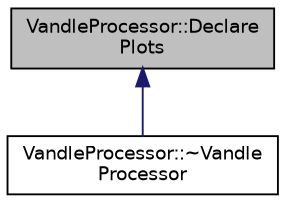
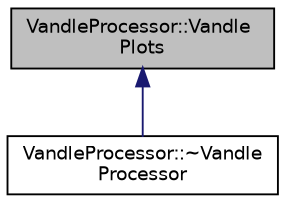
(143, 38) -> (143, 38)
